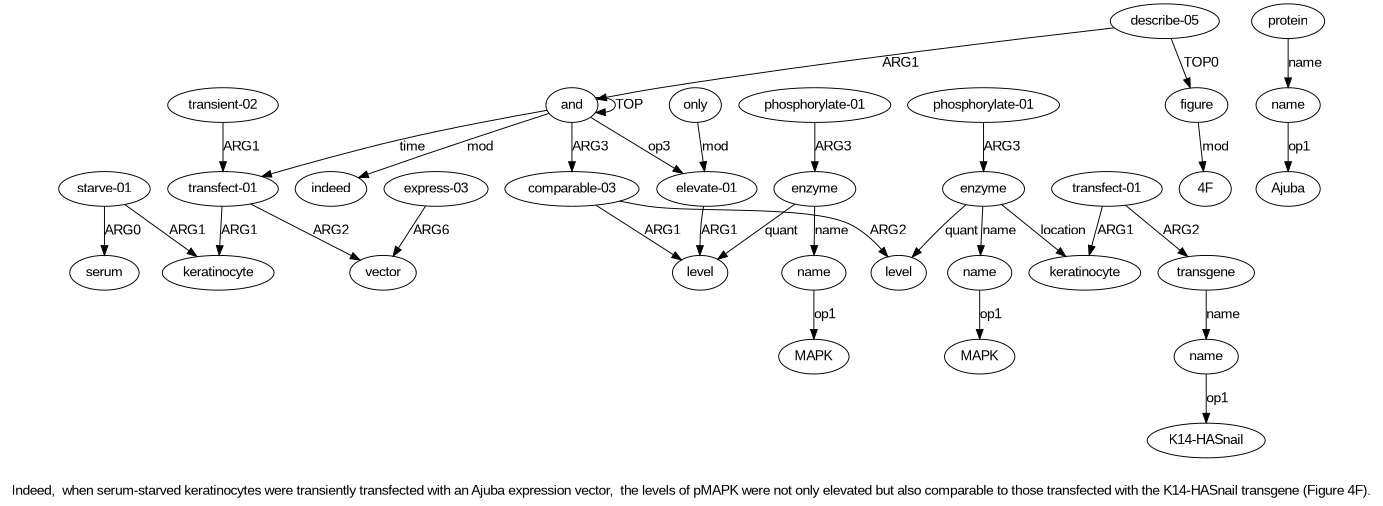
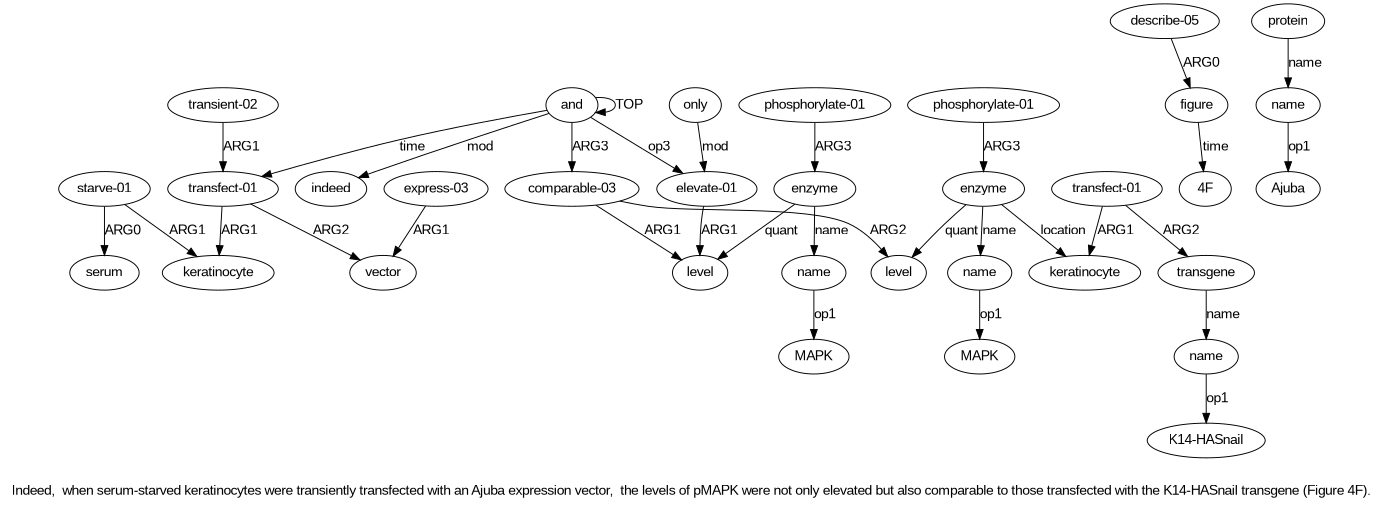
(860, 59) -> none
(1201, 63) -> (1201, 63)
(1216, 147) -> (1216, 147)
(431, 231) -> (431, 231)
